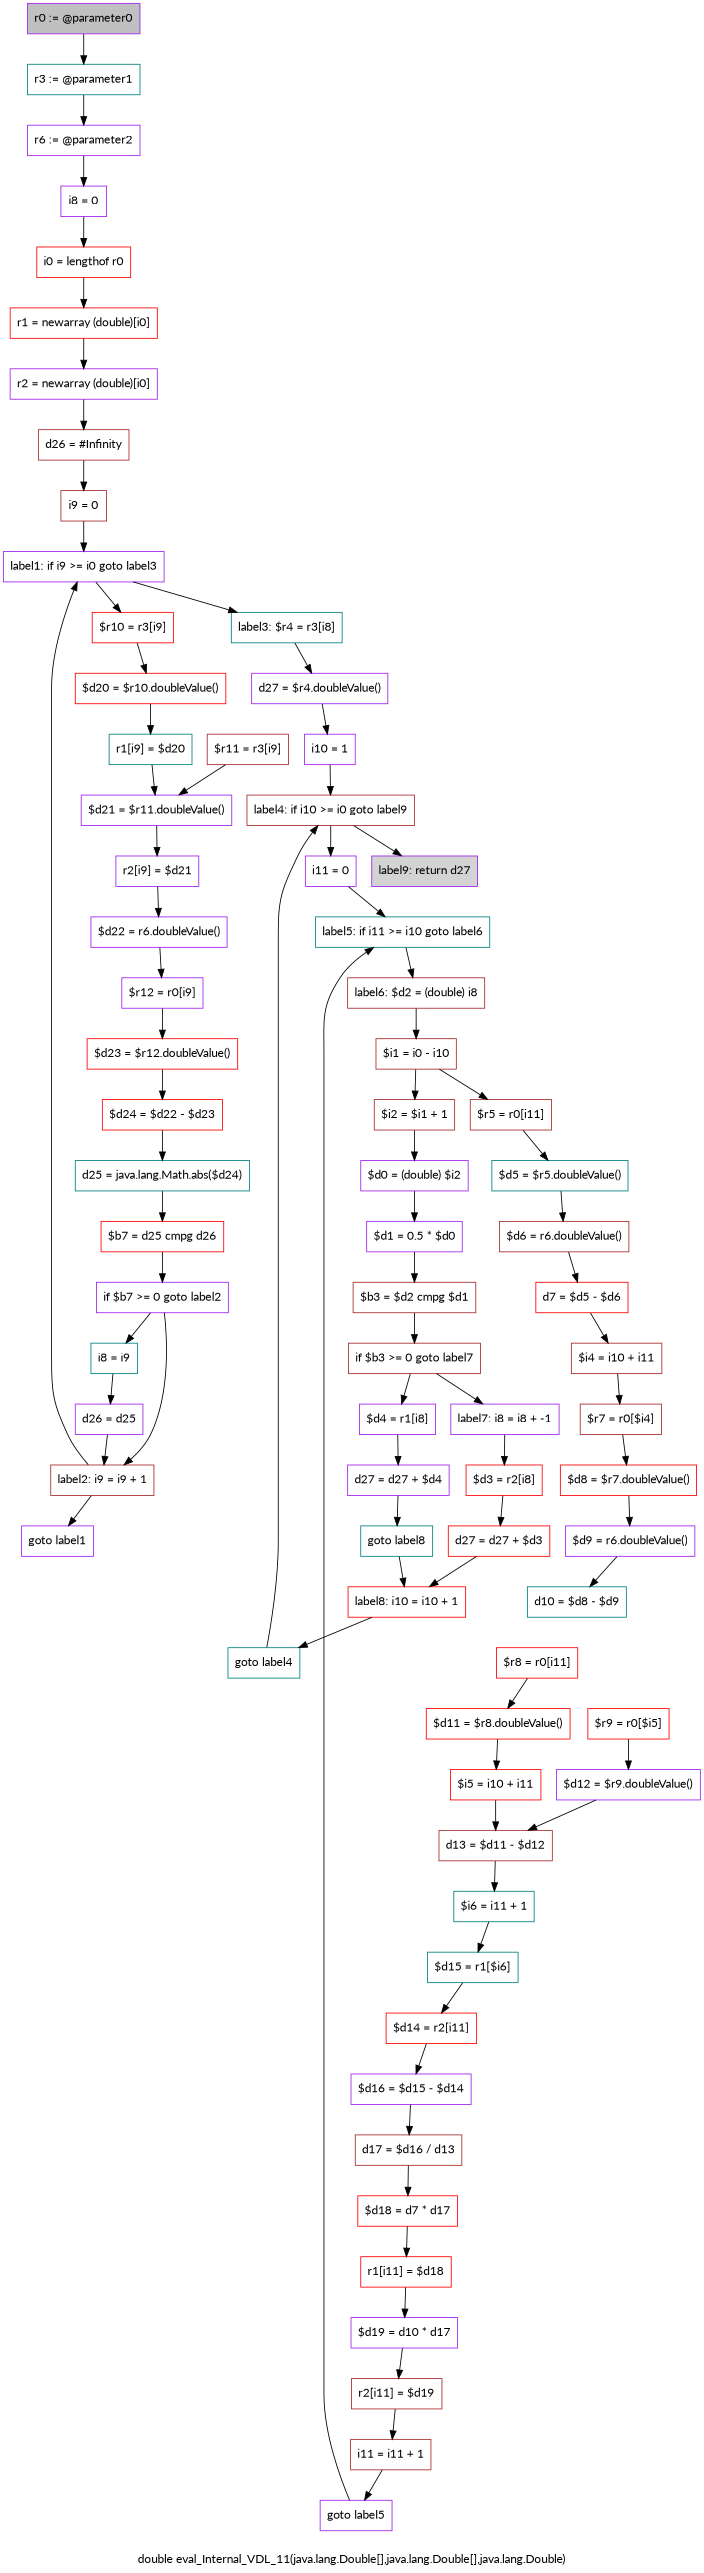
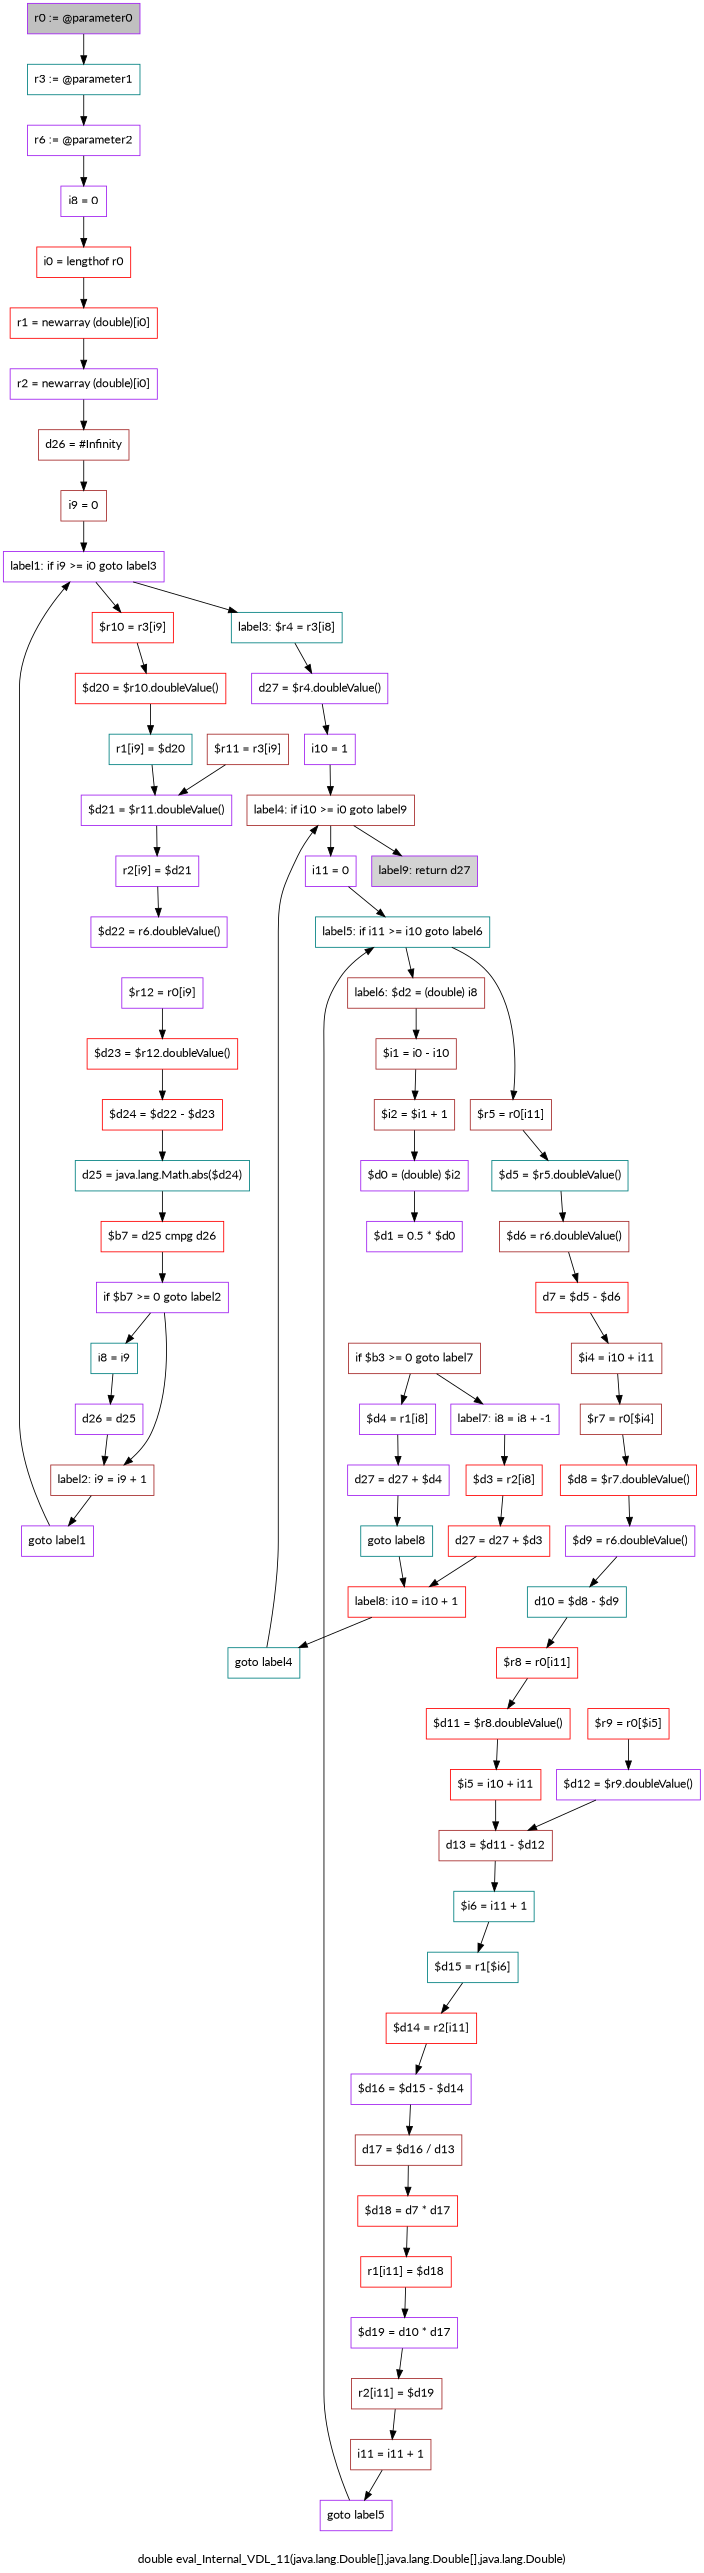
(160, 958) -> none
(52, 1030) -> (19, 1054)
(460, 1082) -> (507, 1007)
(414, 1298) -> none
none -> (559, 1629)
